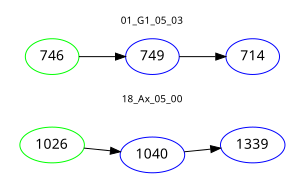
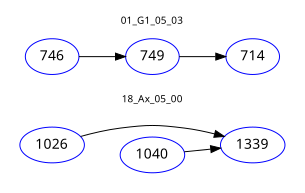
(52, 57) -> (52, 57)
(52, 145) -> (52, 145)
(97, 149) -> (147, 126)
